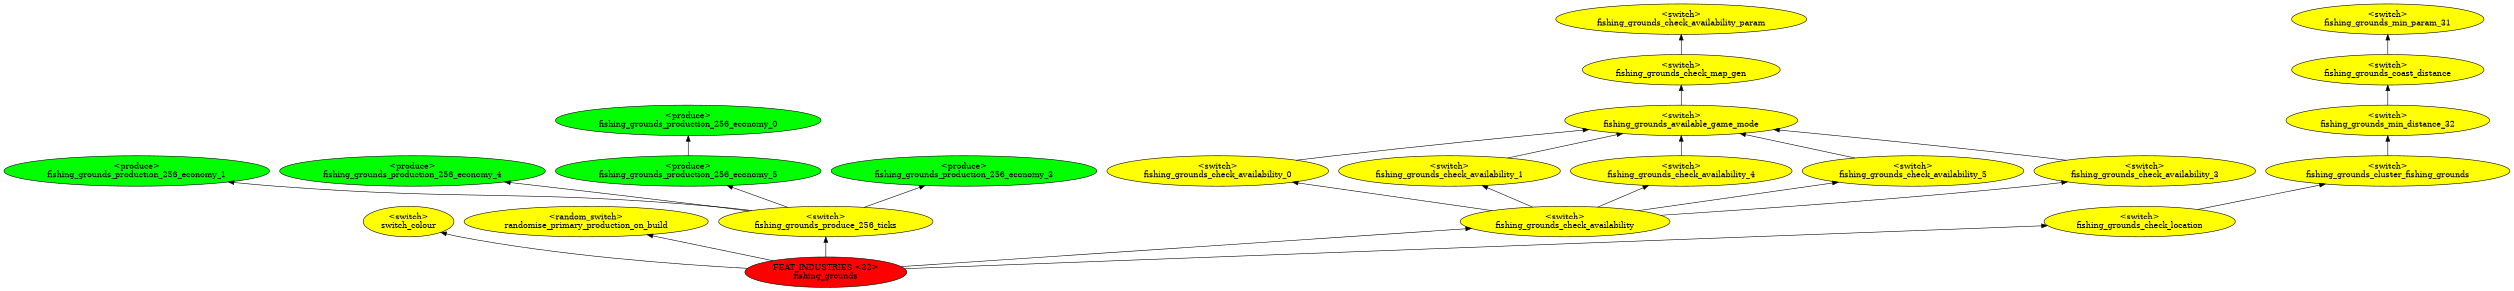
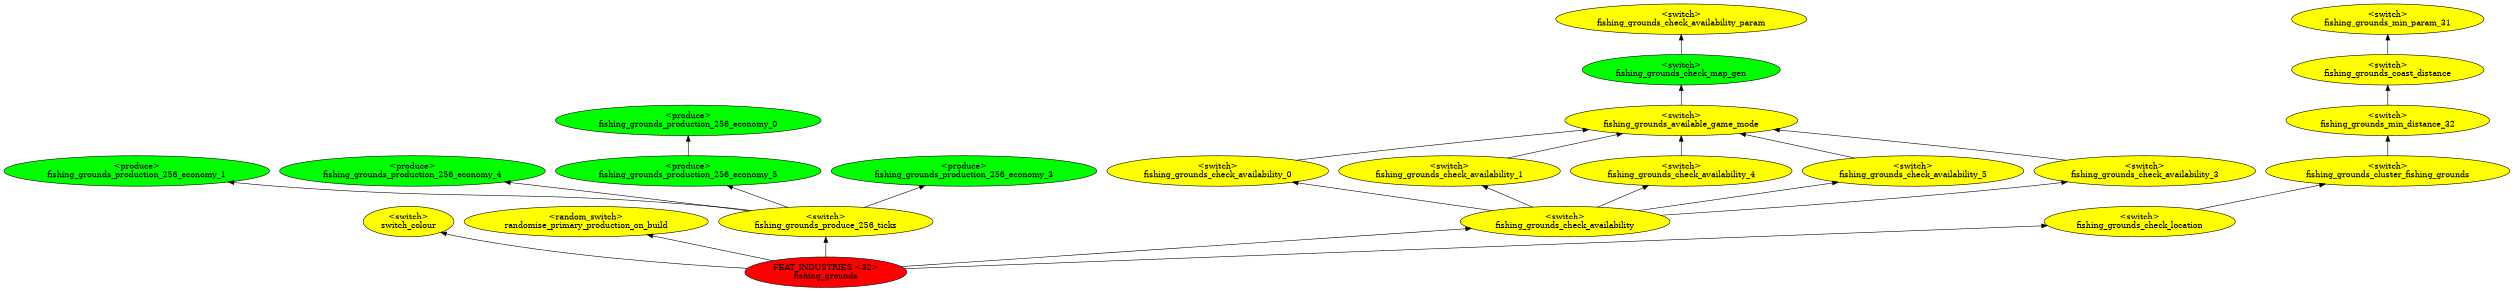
(1681, 70) -> (1681, 70)
